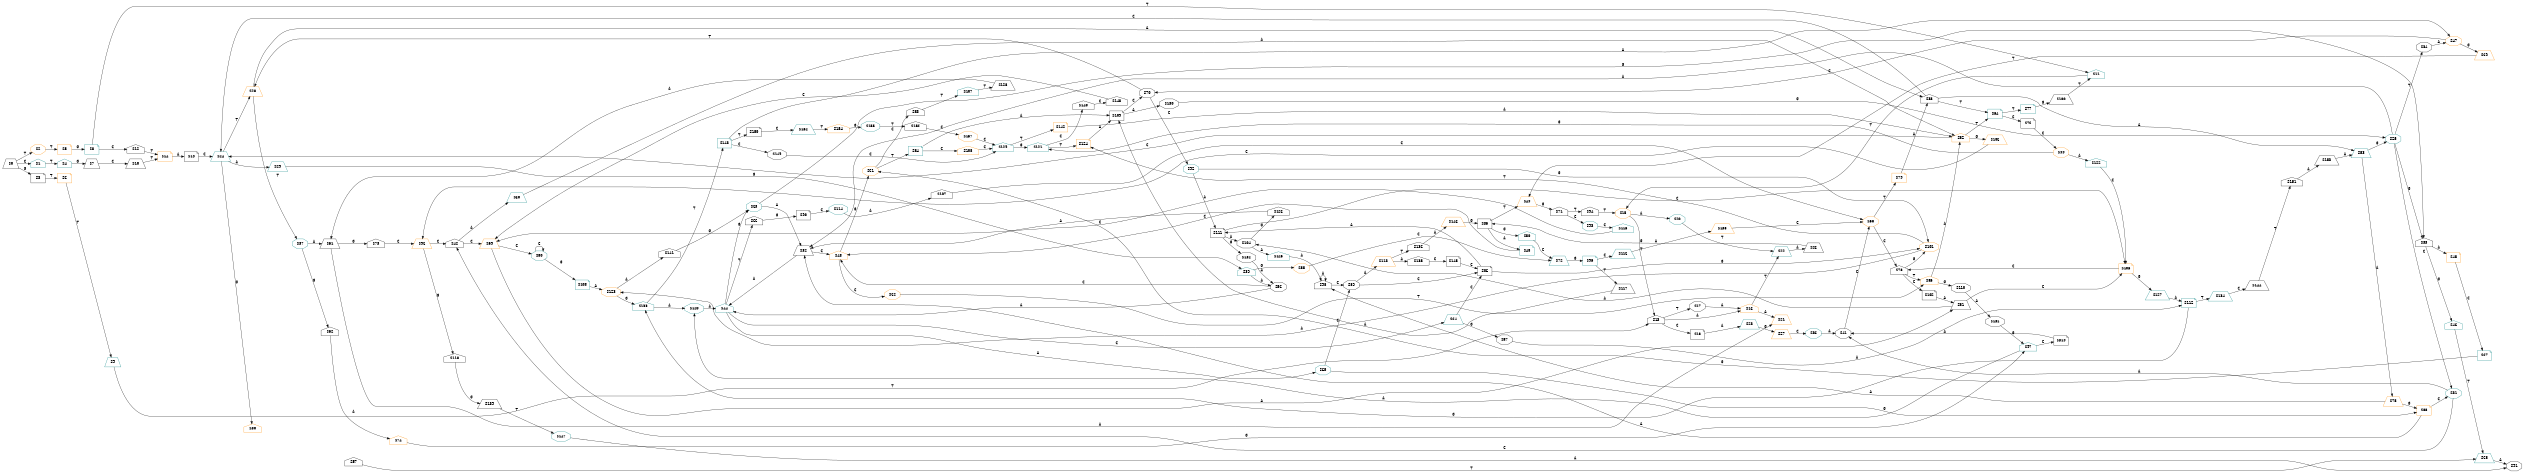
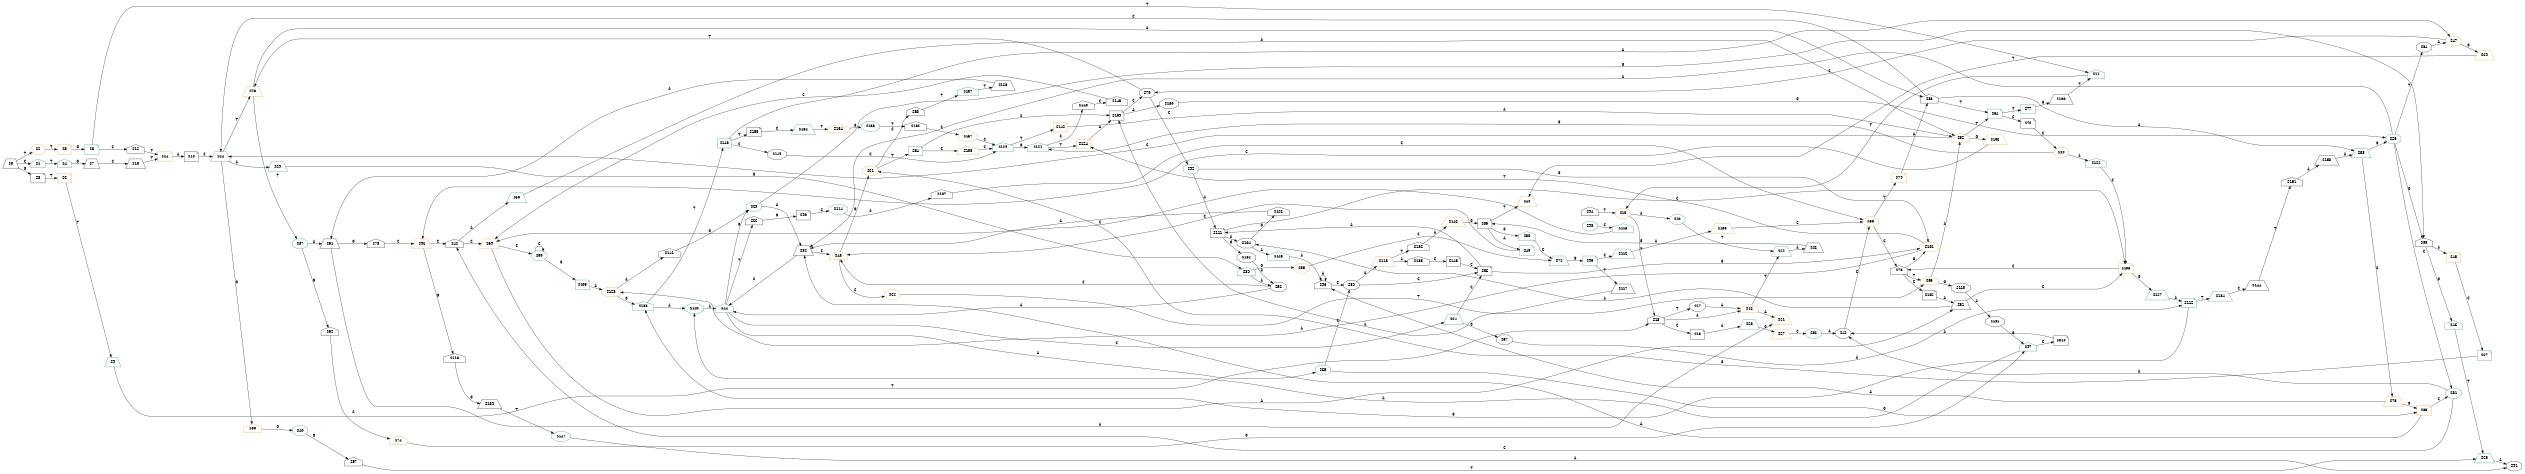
(1559, 212) -> none
none -> (300, 431)
